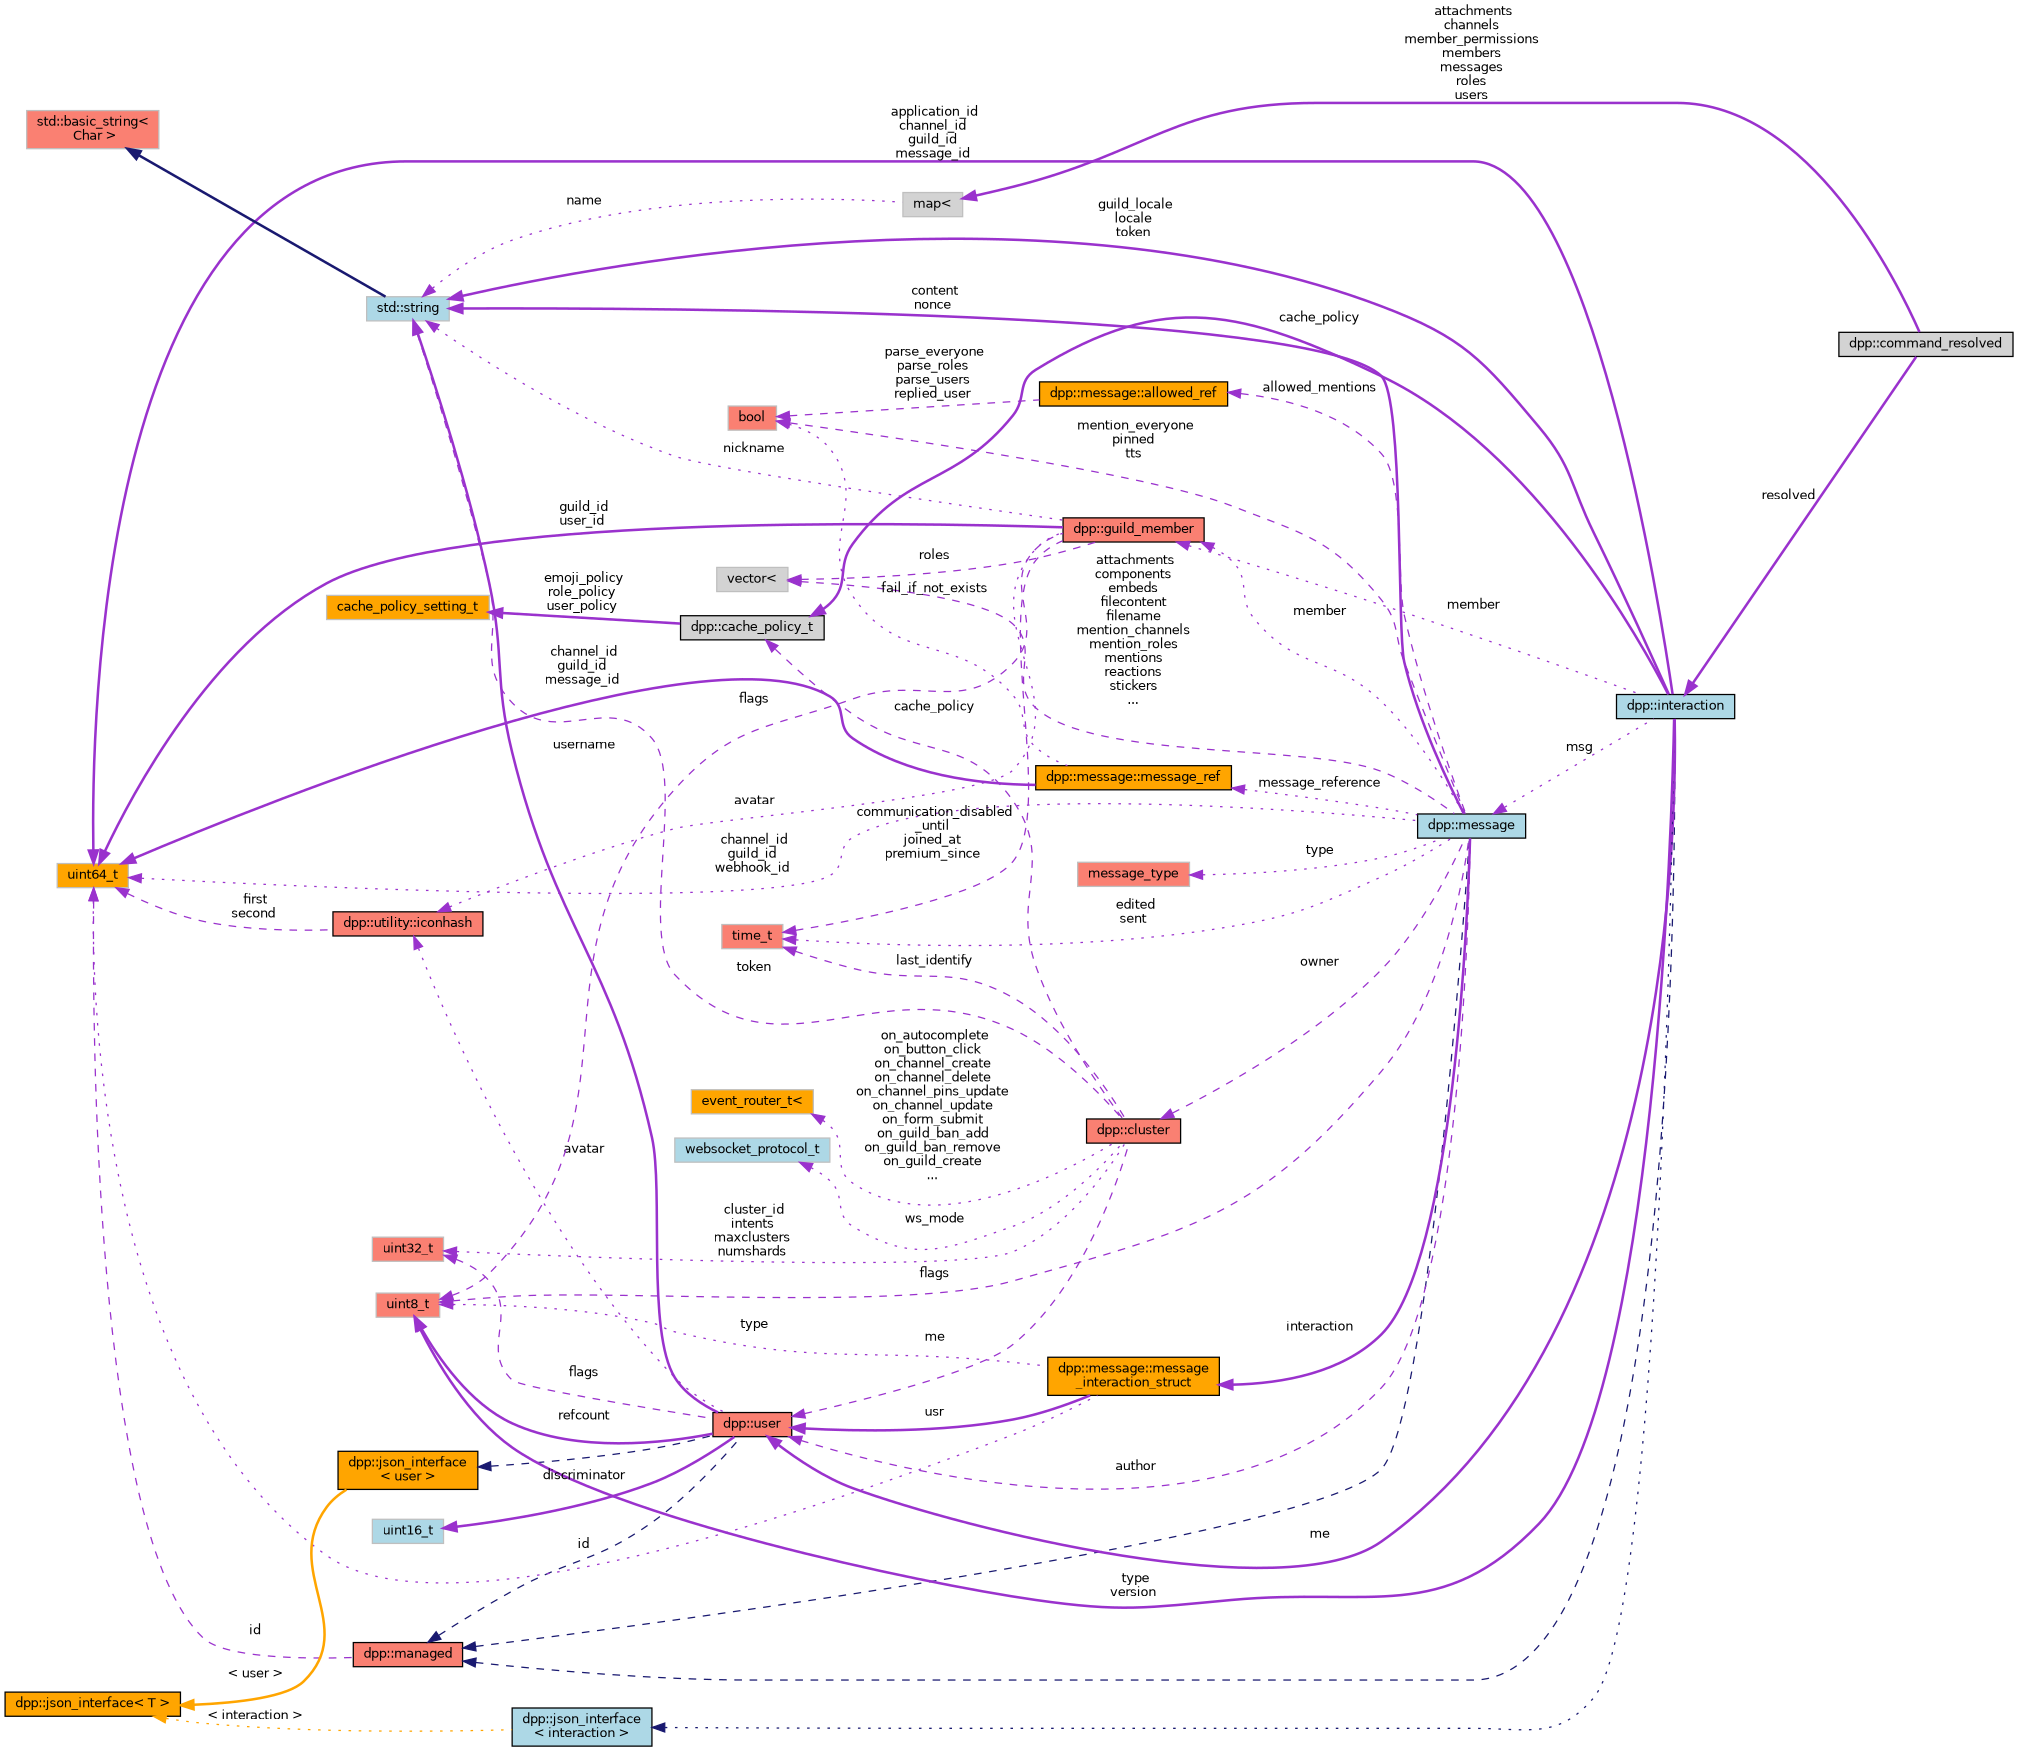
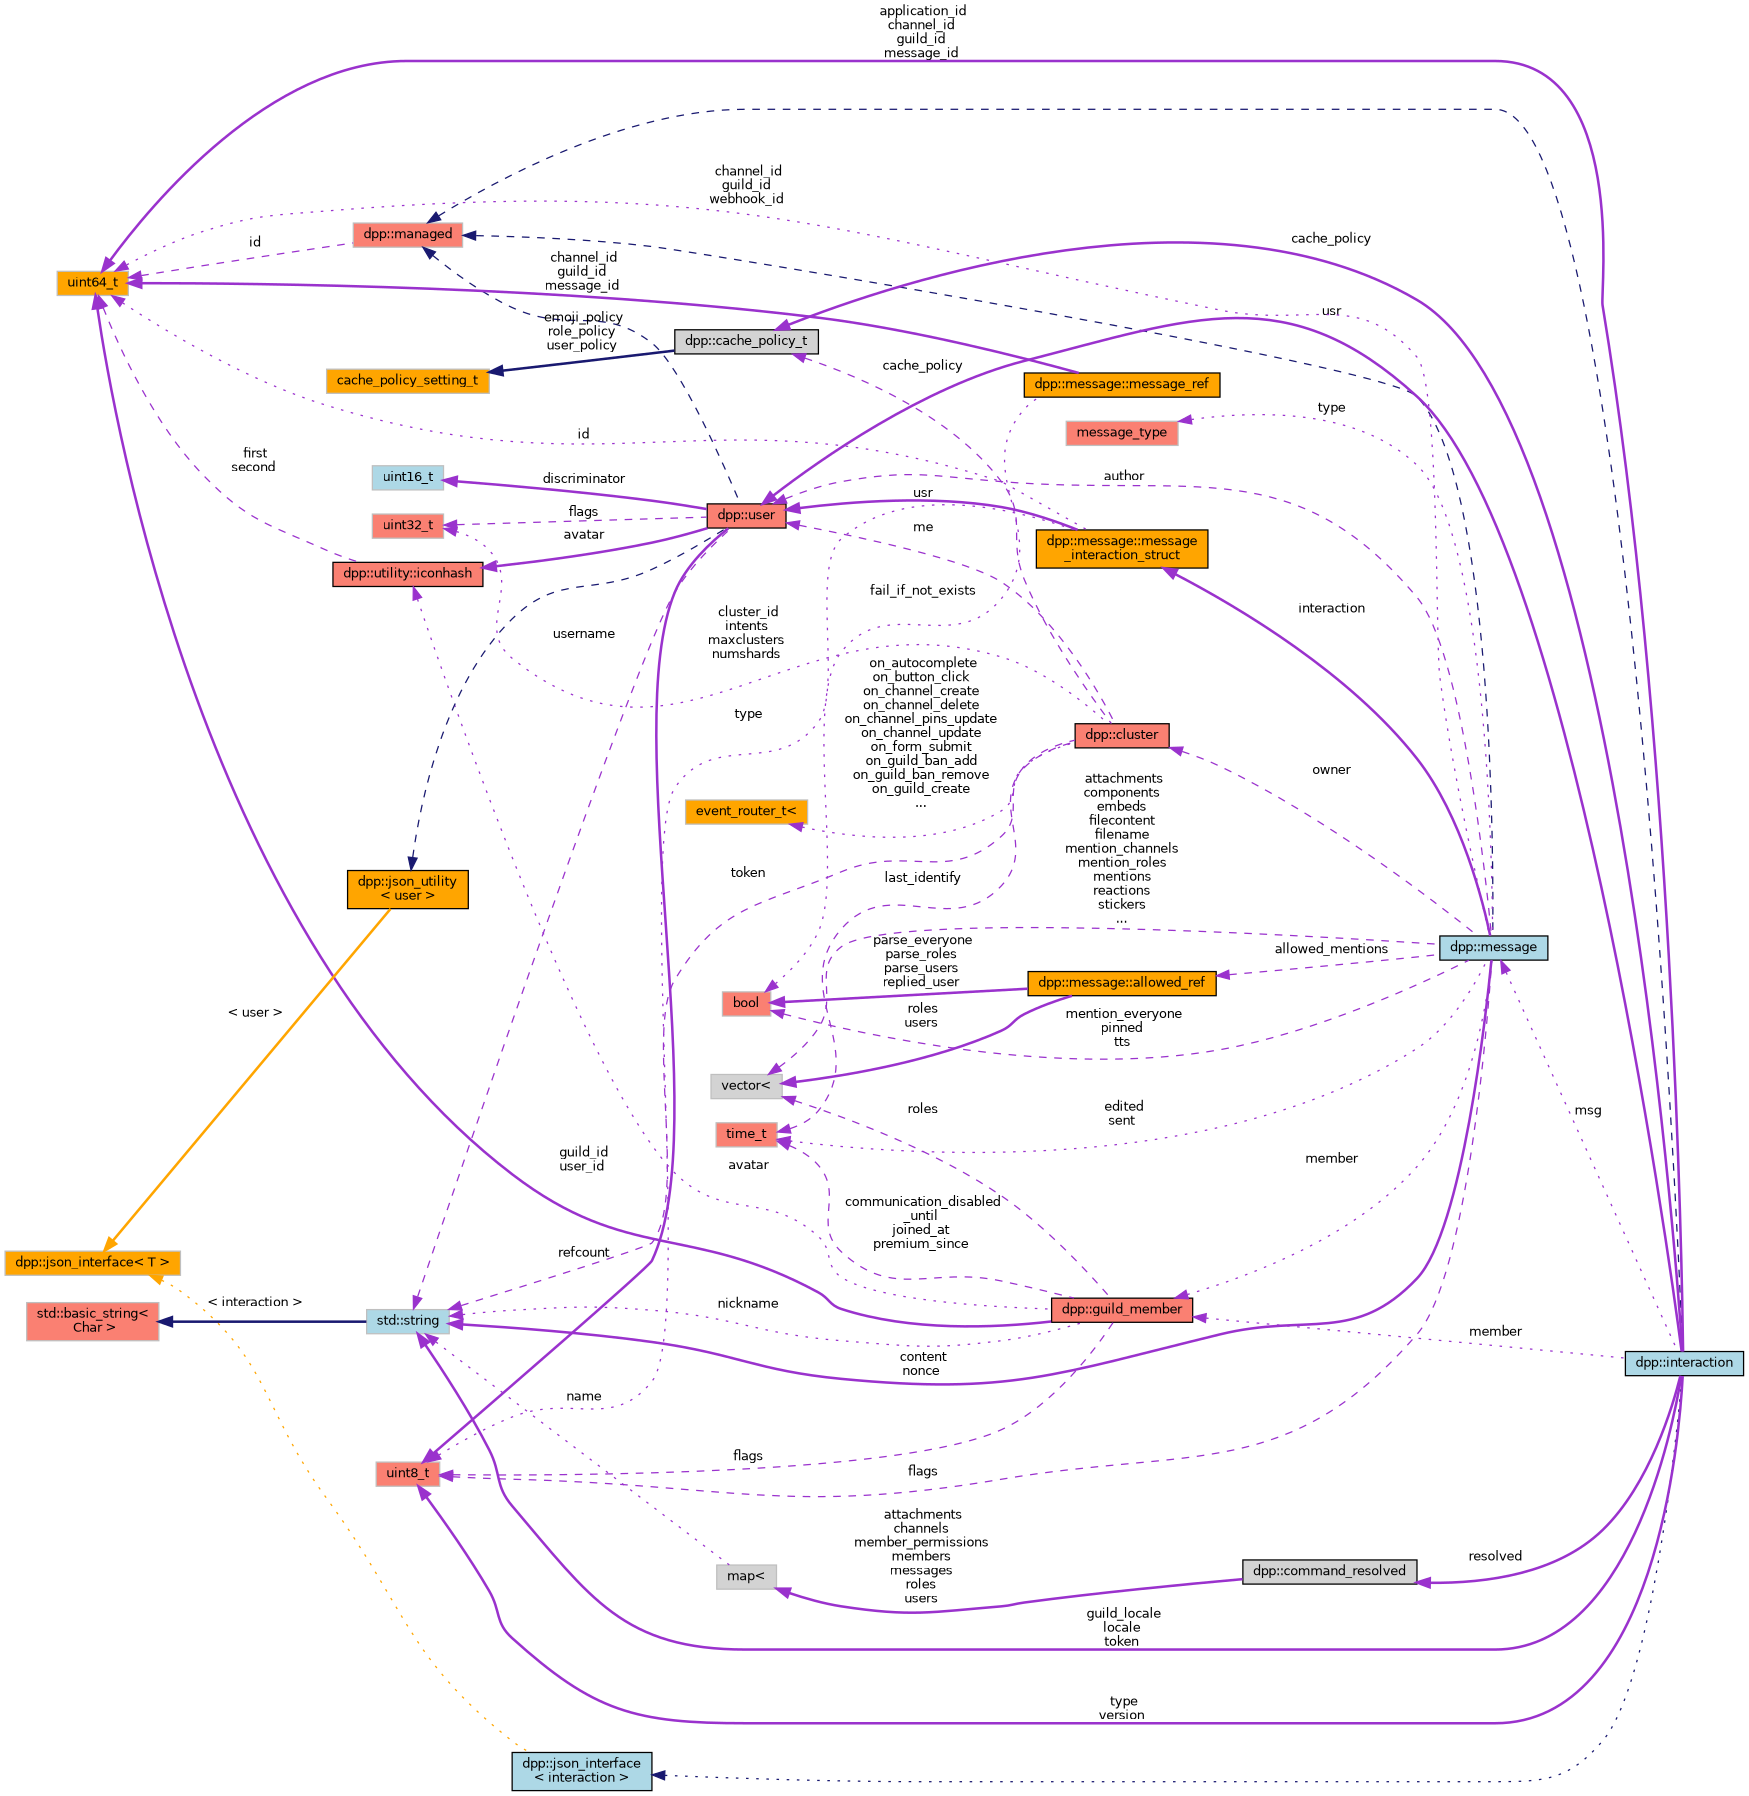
(915, 408) -> (906, 995)
(1804, 520) -> (1599, 1533)
(591, 618) -> (589, 361)
(1331, 801) -> none
(556, 884) -> (554, 902)
none -> (932, 1055)
(752, 1150) -> none
(536, 1189) -> (602, 552)
(408, 1470) -> (408, 890)
(1318, 1535) -> (1330, 312)
(408, 1655) -> (408, 235)
(93, 1704) -> (93, 1263)
